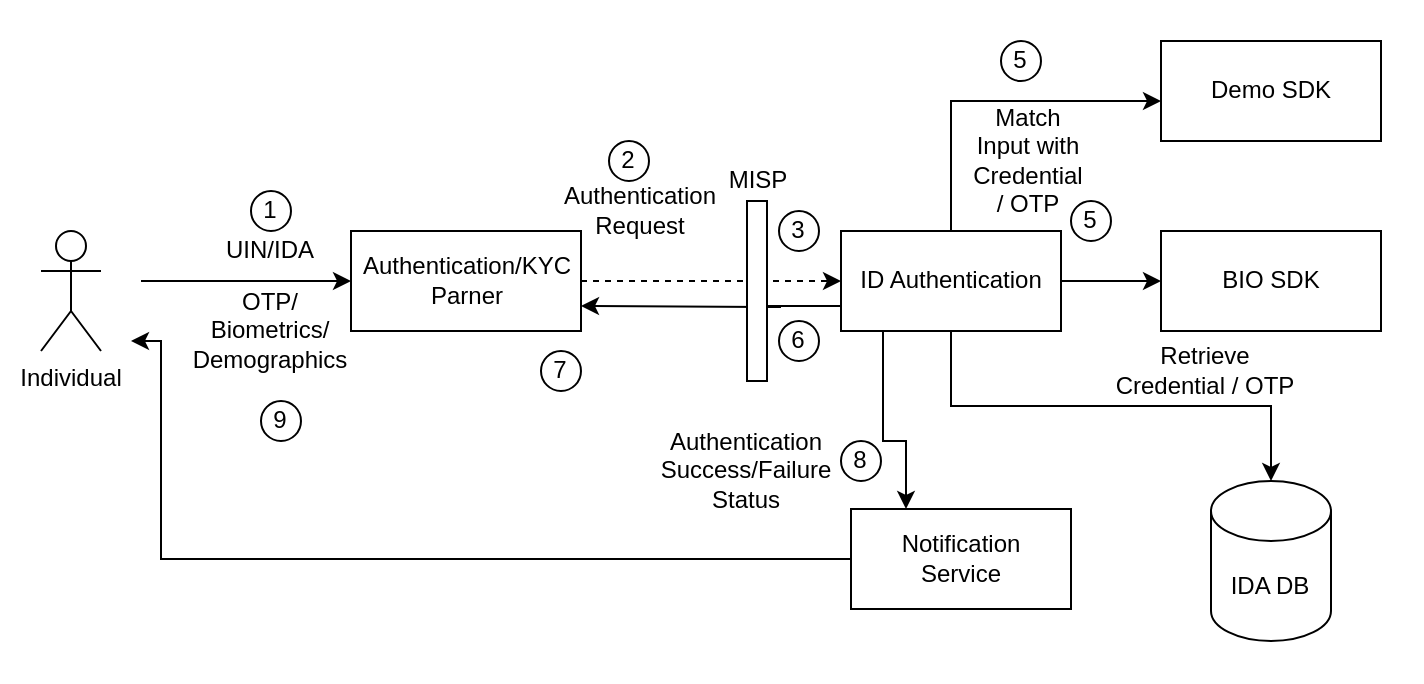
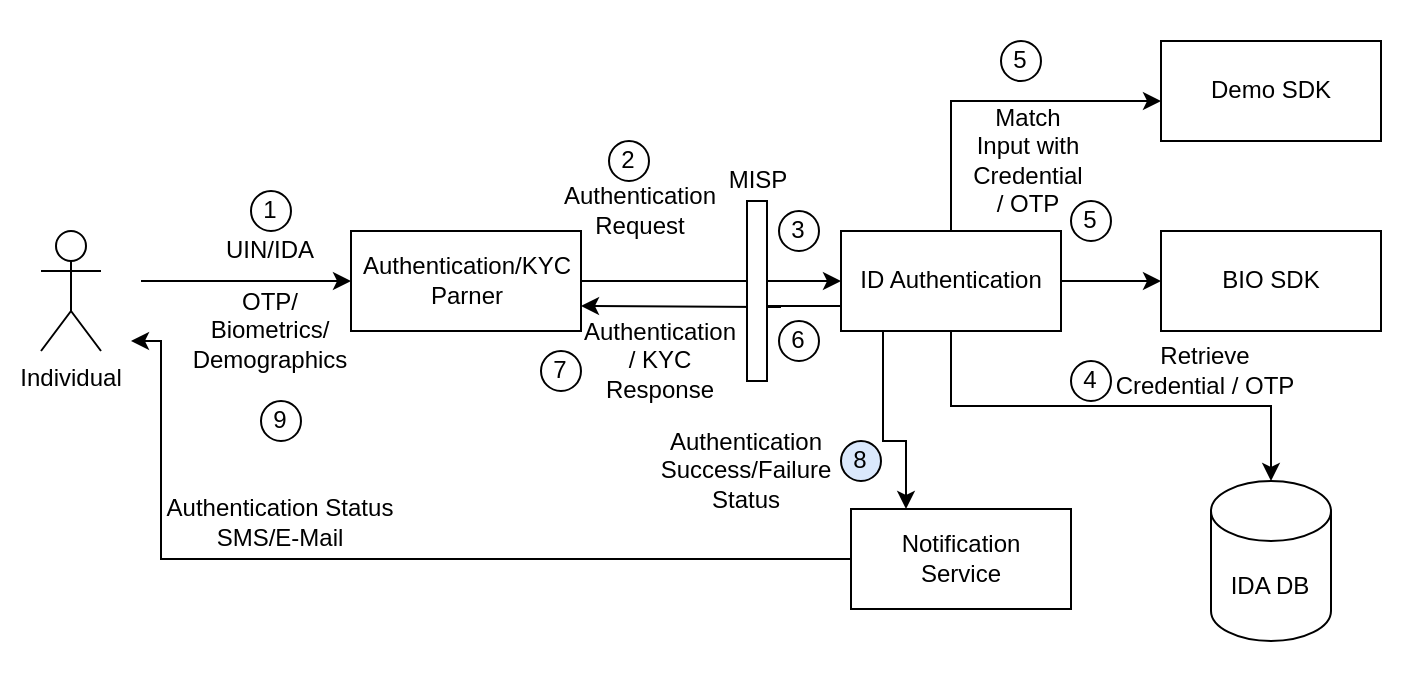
(666, 281) -> (666, 281)
none -> (661, 361)
none -> (1091, 381)
(861, 461) -> (861, 461)
none -> (281, 523)
